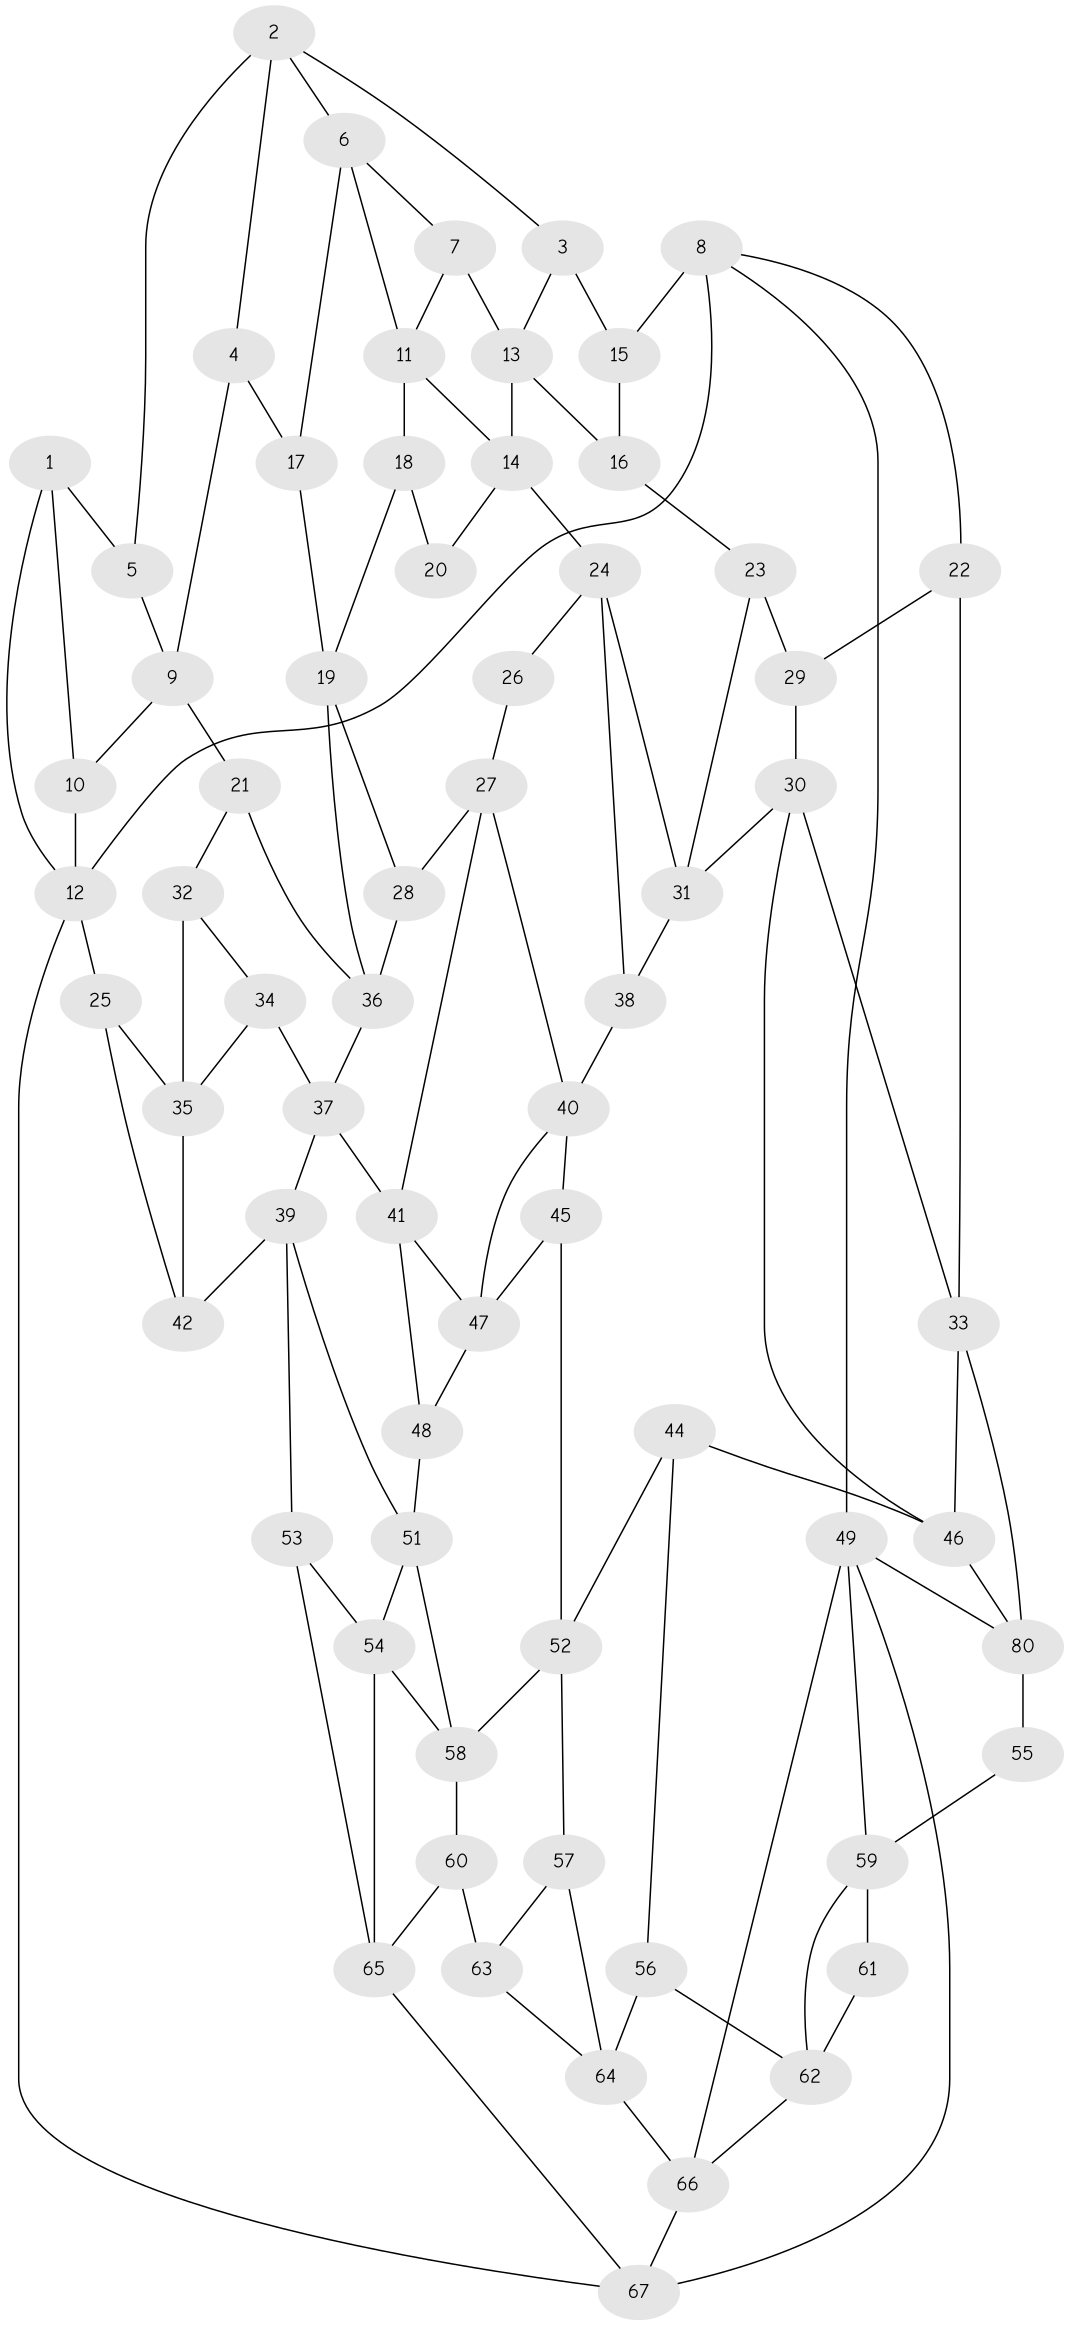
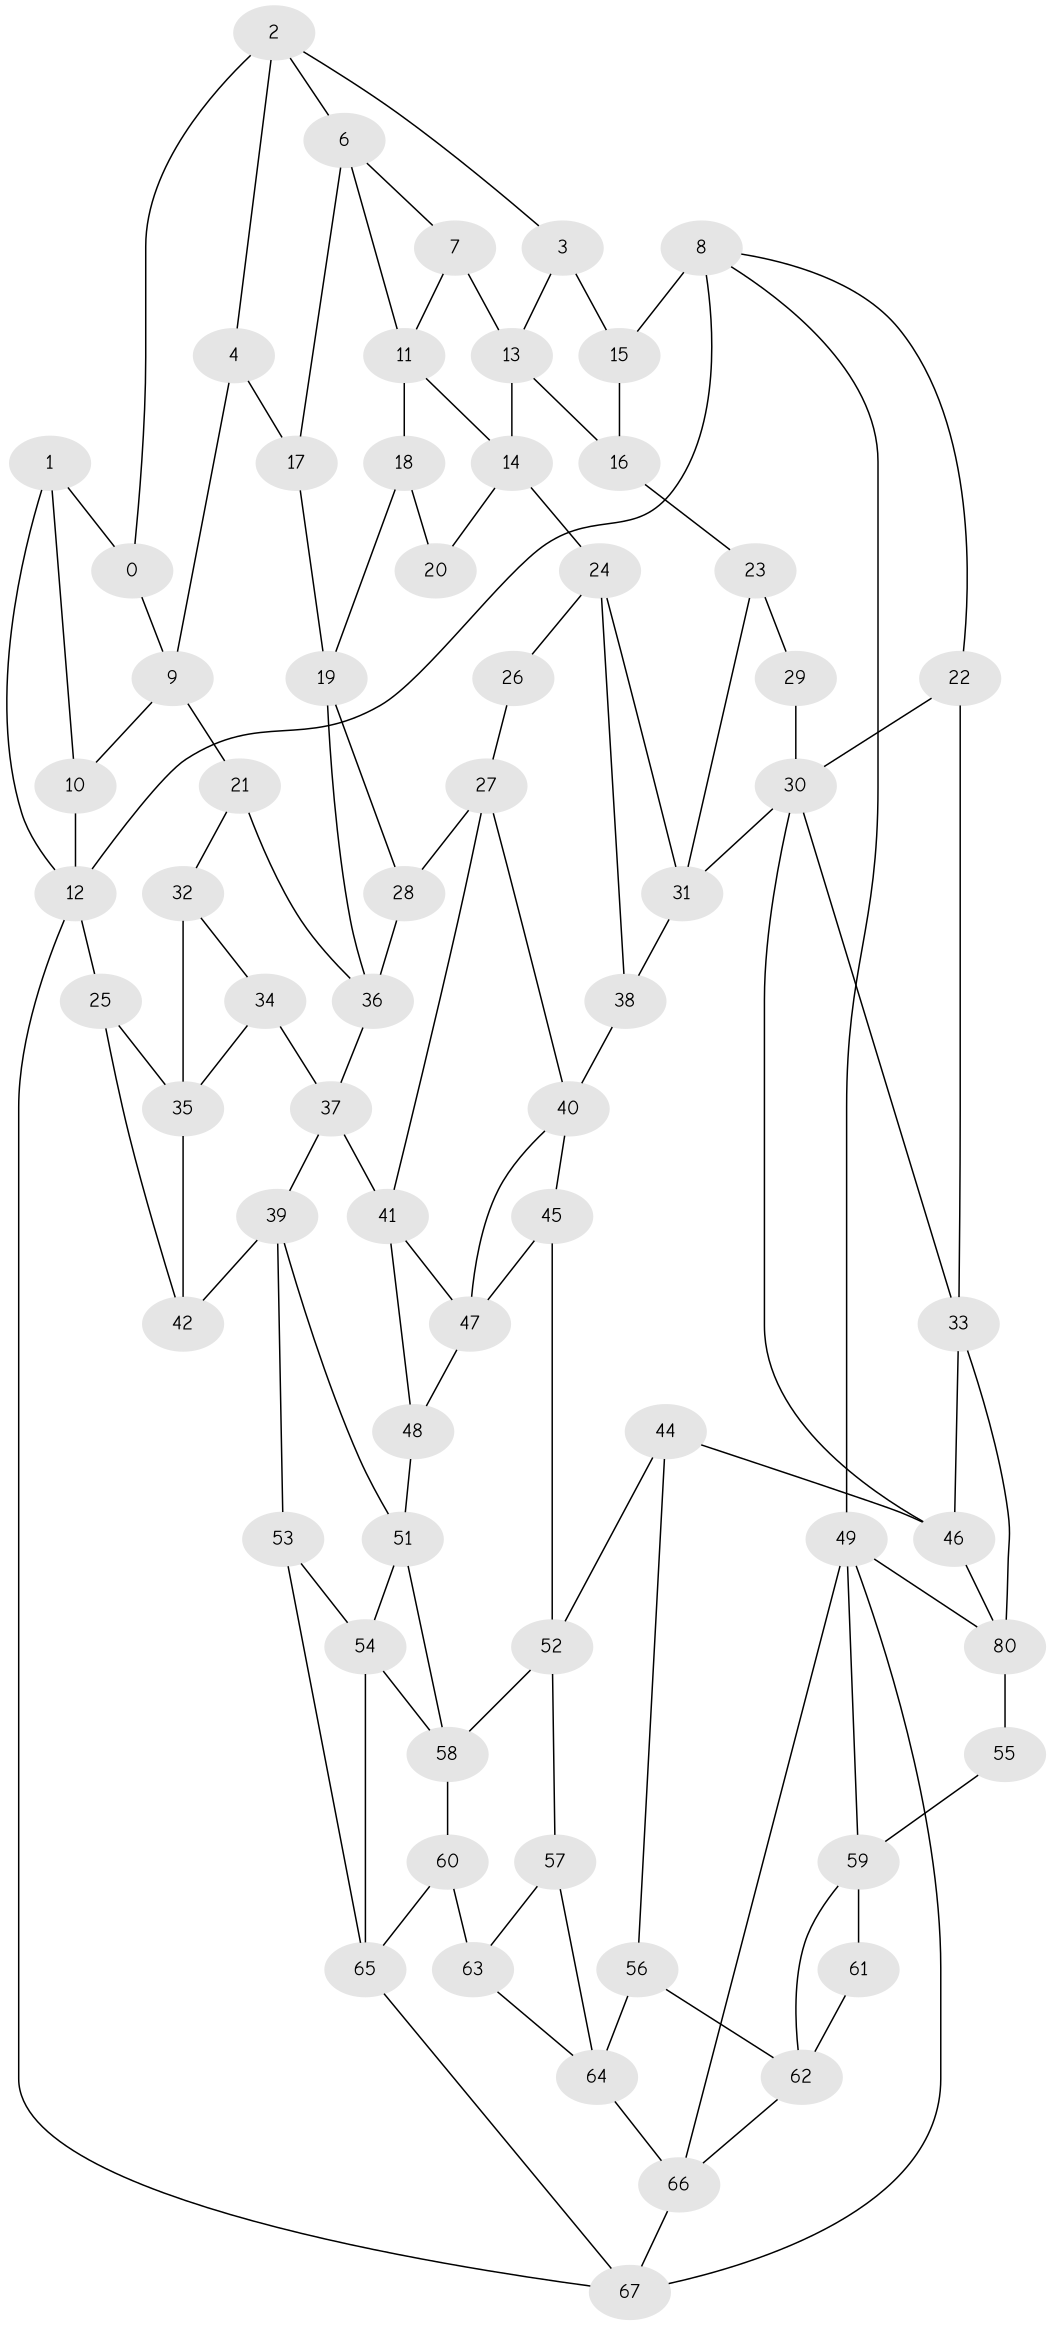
(132, 571) -> (132, 571)
(889, 618) -> (889, 726)
